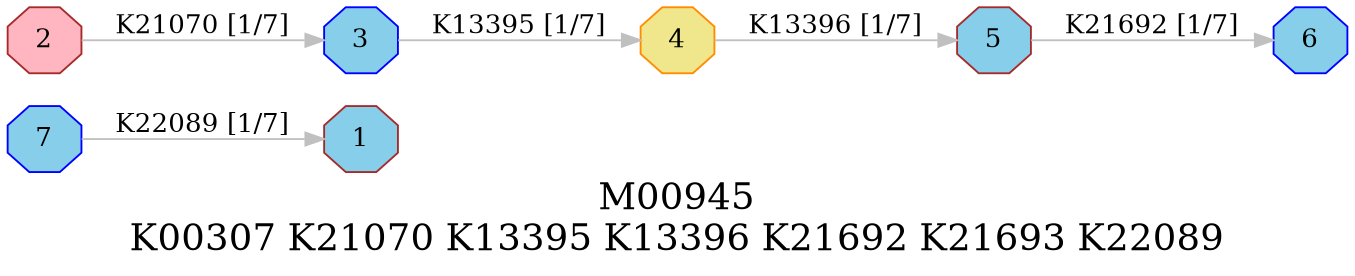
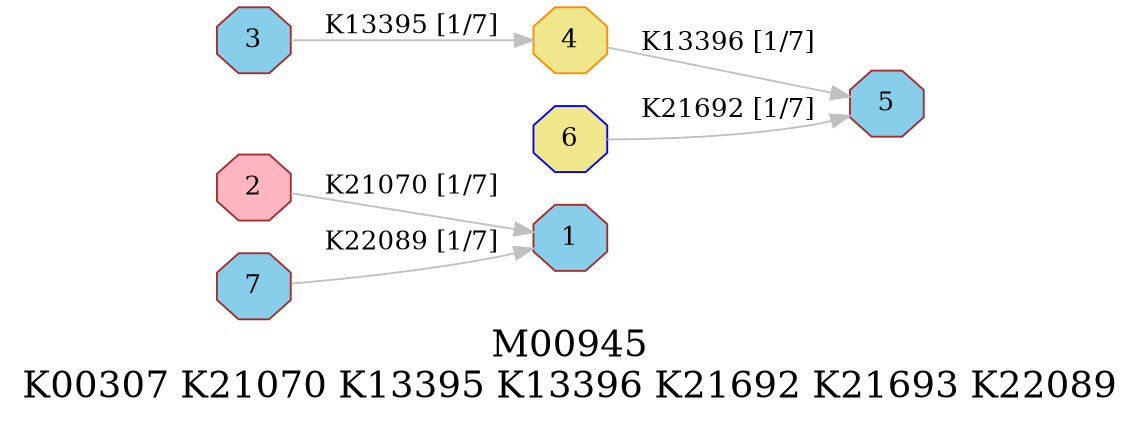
(193, 40) -> (403, 211)
(361, 40) -> (254, 40)
(1143, 40) -> (720, 135)
(1311, 40) -> (570, 139)
(45, 139) -> (254, 286)
